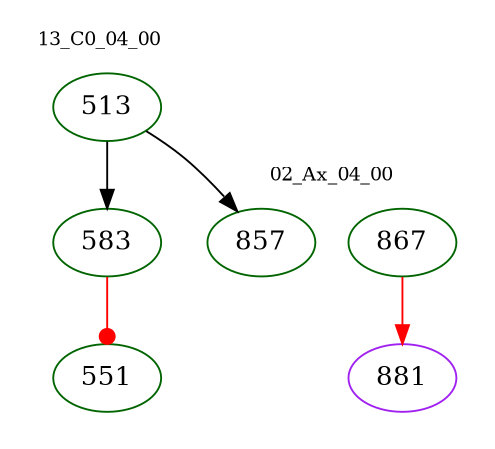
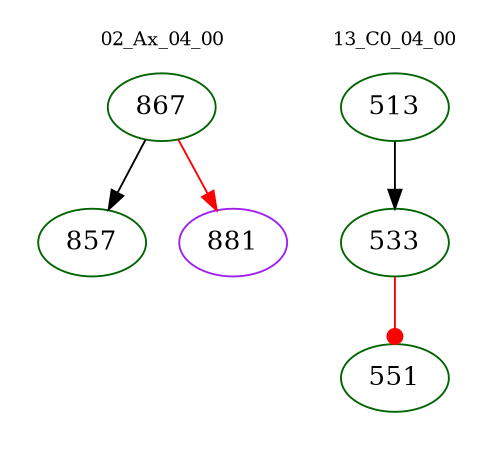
(205, 176) -> (132, 166)
(107, 243) -> (395, 243)
